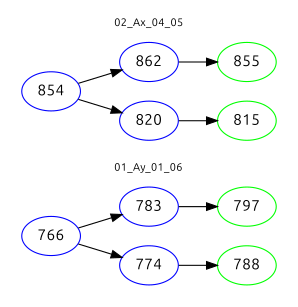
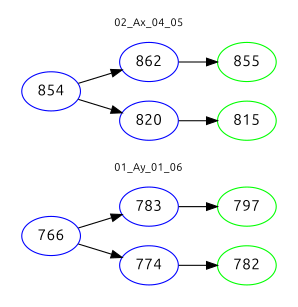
(247, 265) -> (247, 265)
